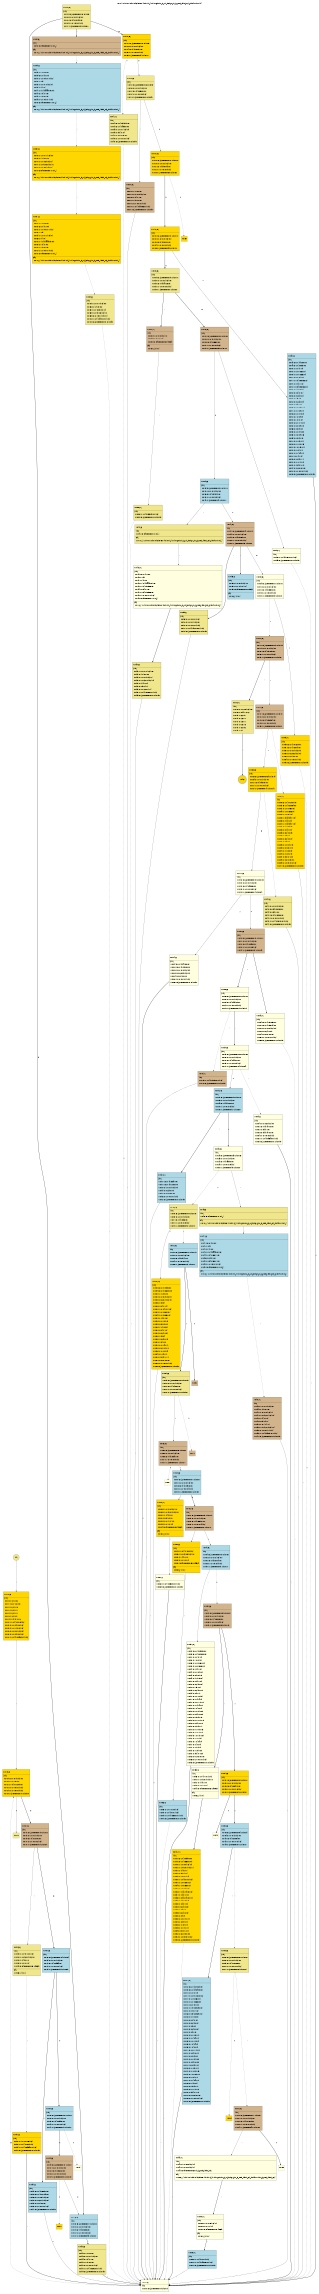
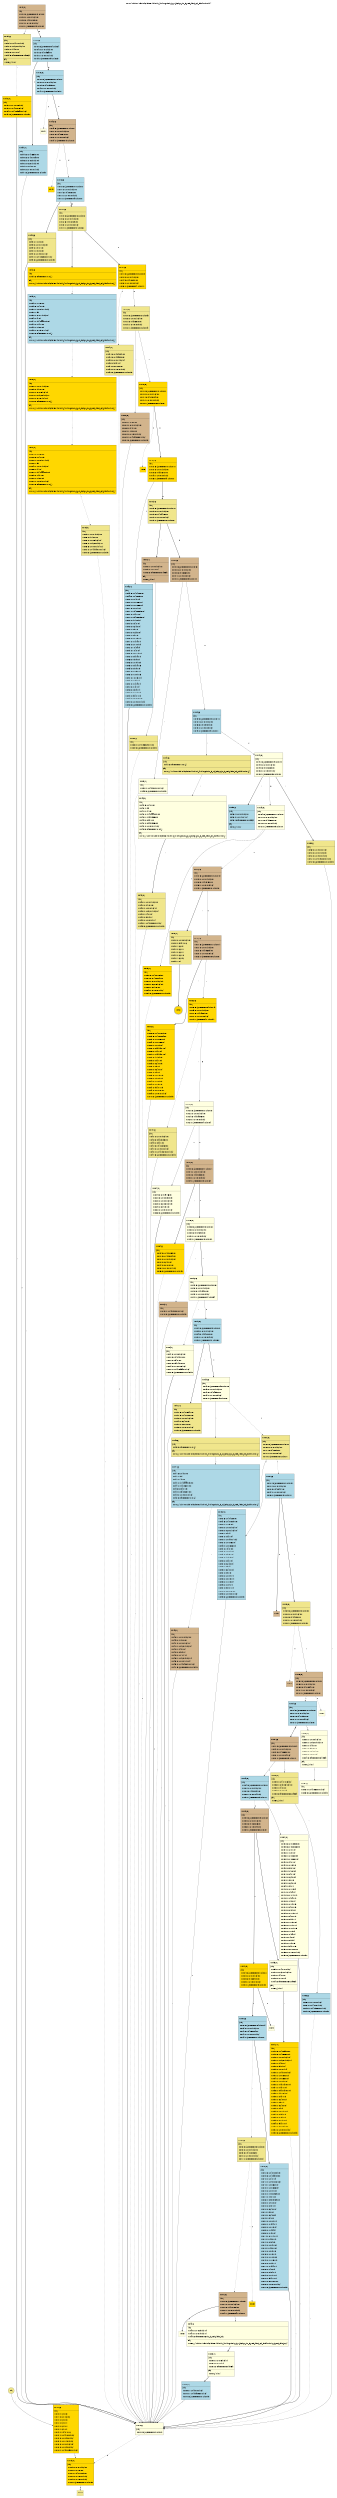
(76, 46) -> (72, 277)
(240, 534) -> (269, 765)
(277, 761) -> (188, 994)
(270, 1028) -> (170, 1259)
(38, 1107) -> (71, 204)
(172, 1188) -> (187, 1418)
(166, 1324) -> (231, 1555)
(170, 1518) -> (314, 1749)
(186, 1557) -> (284, 1788)
(26, 1809) -> none
(157, 1934) -> none
